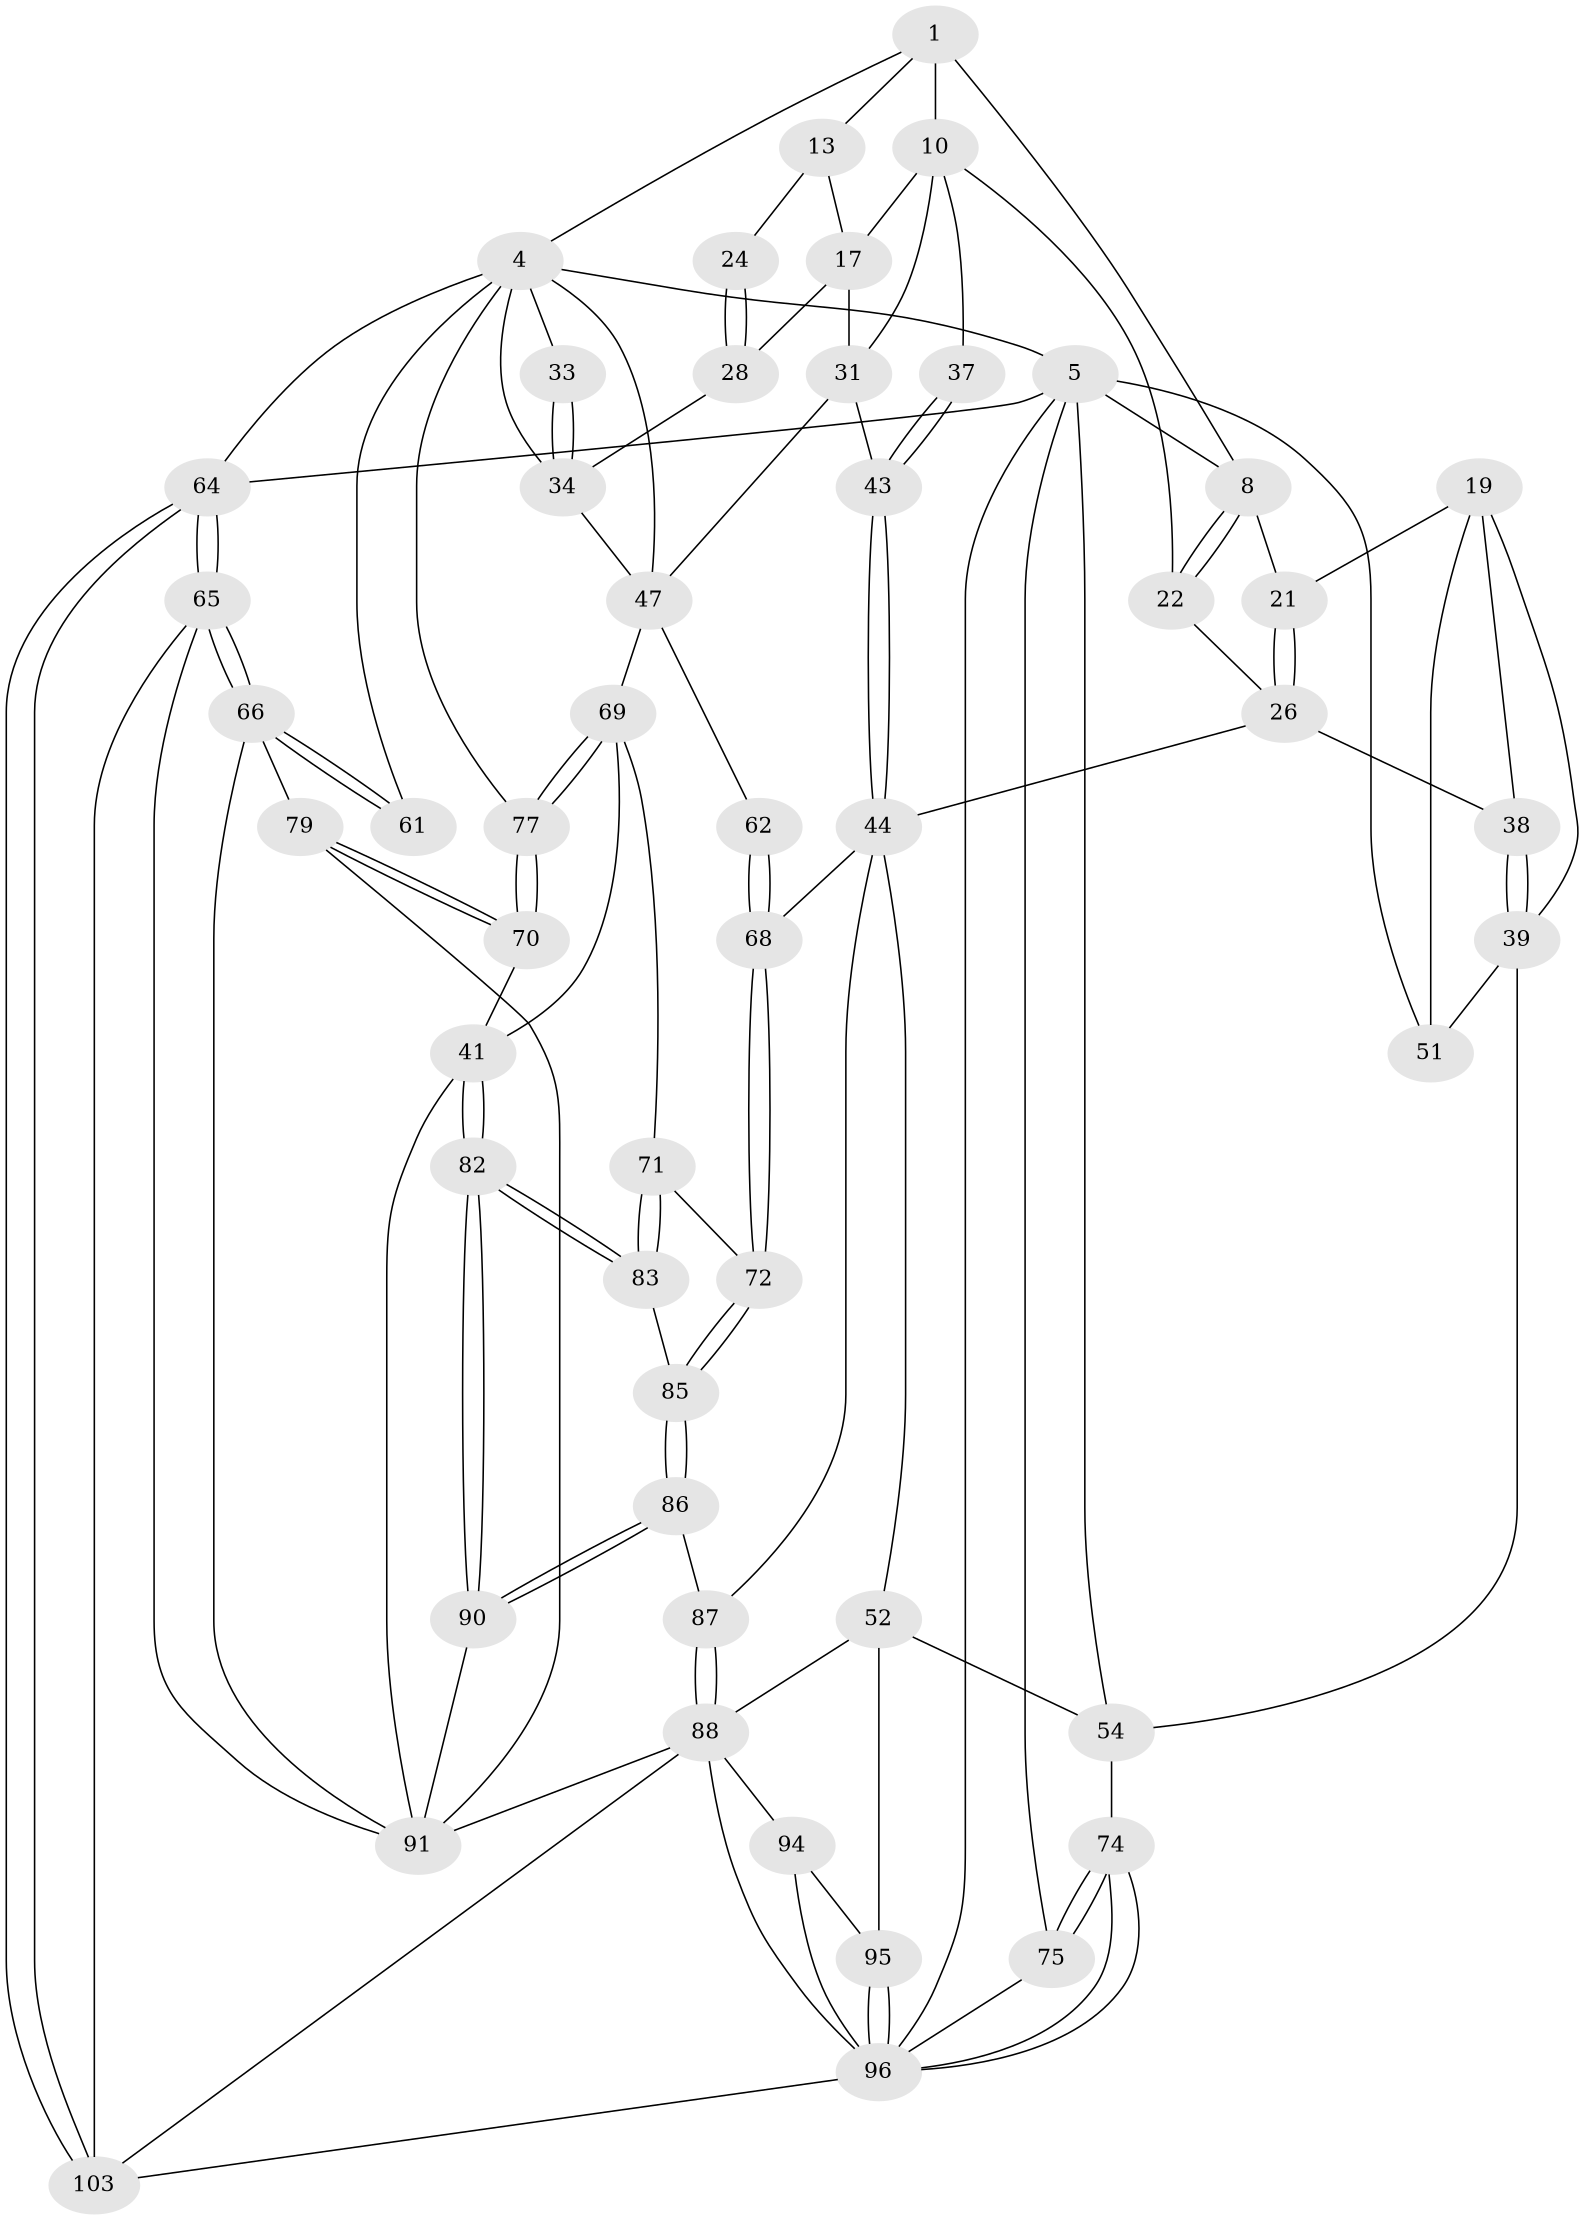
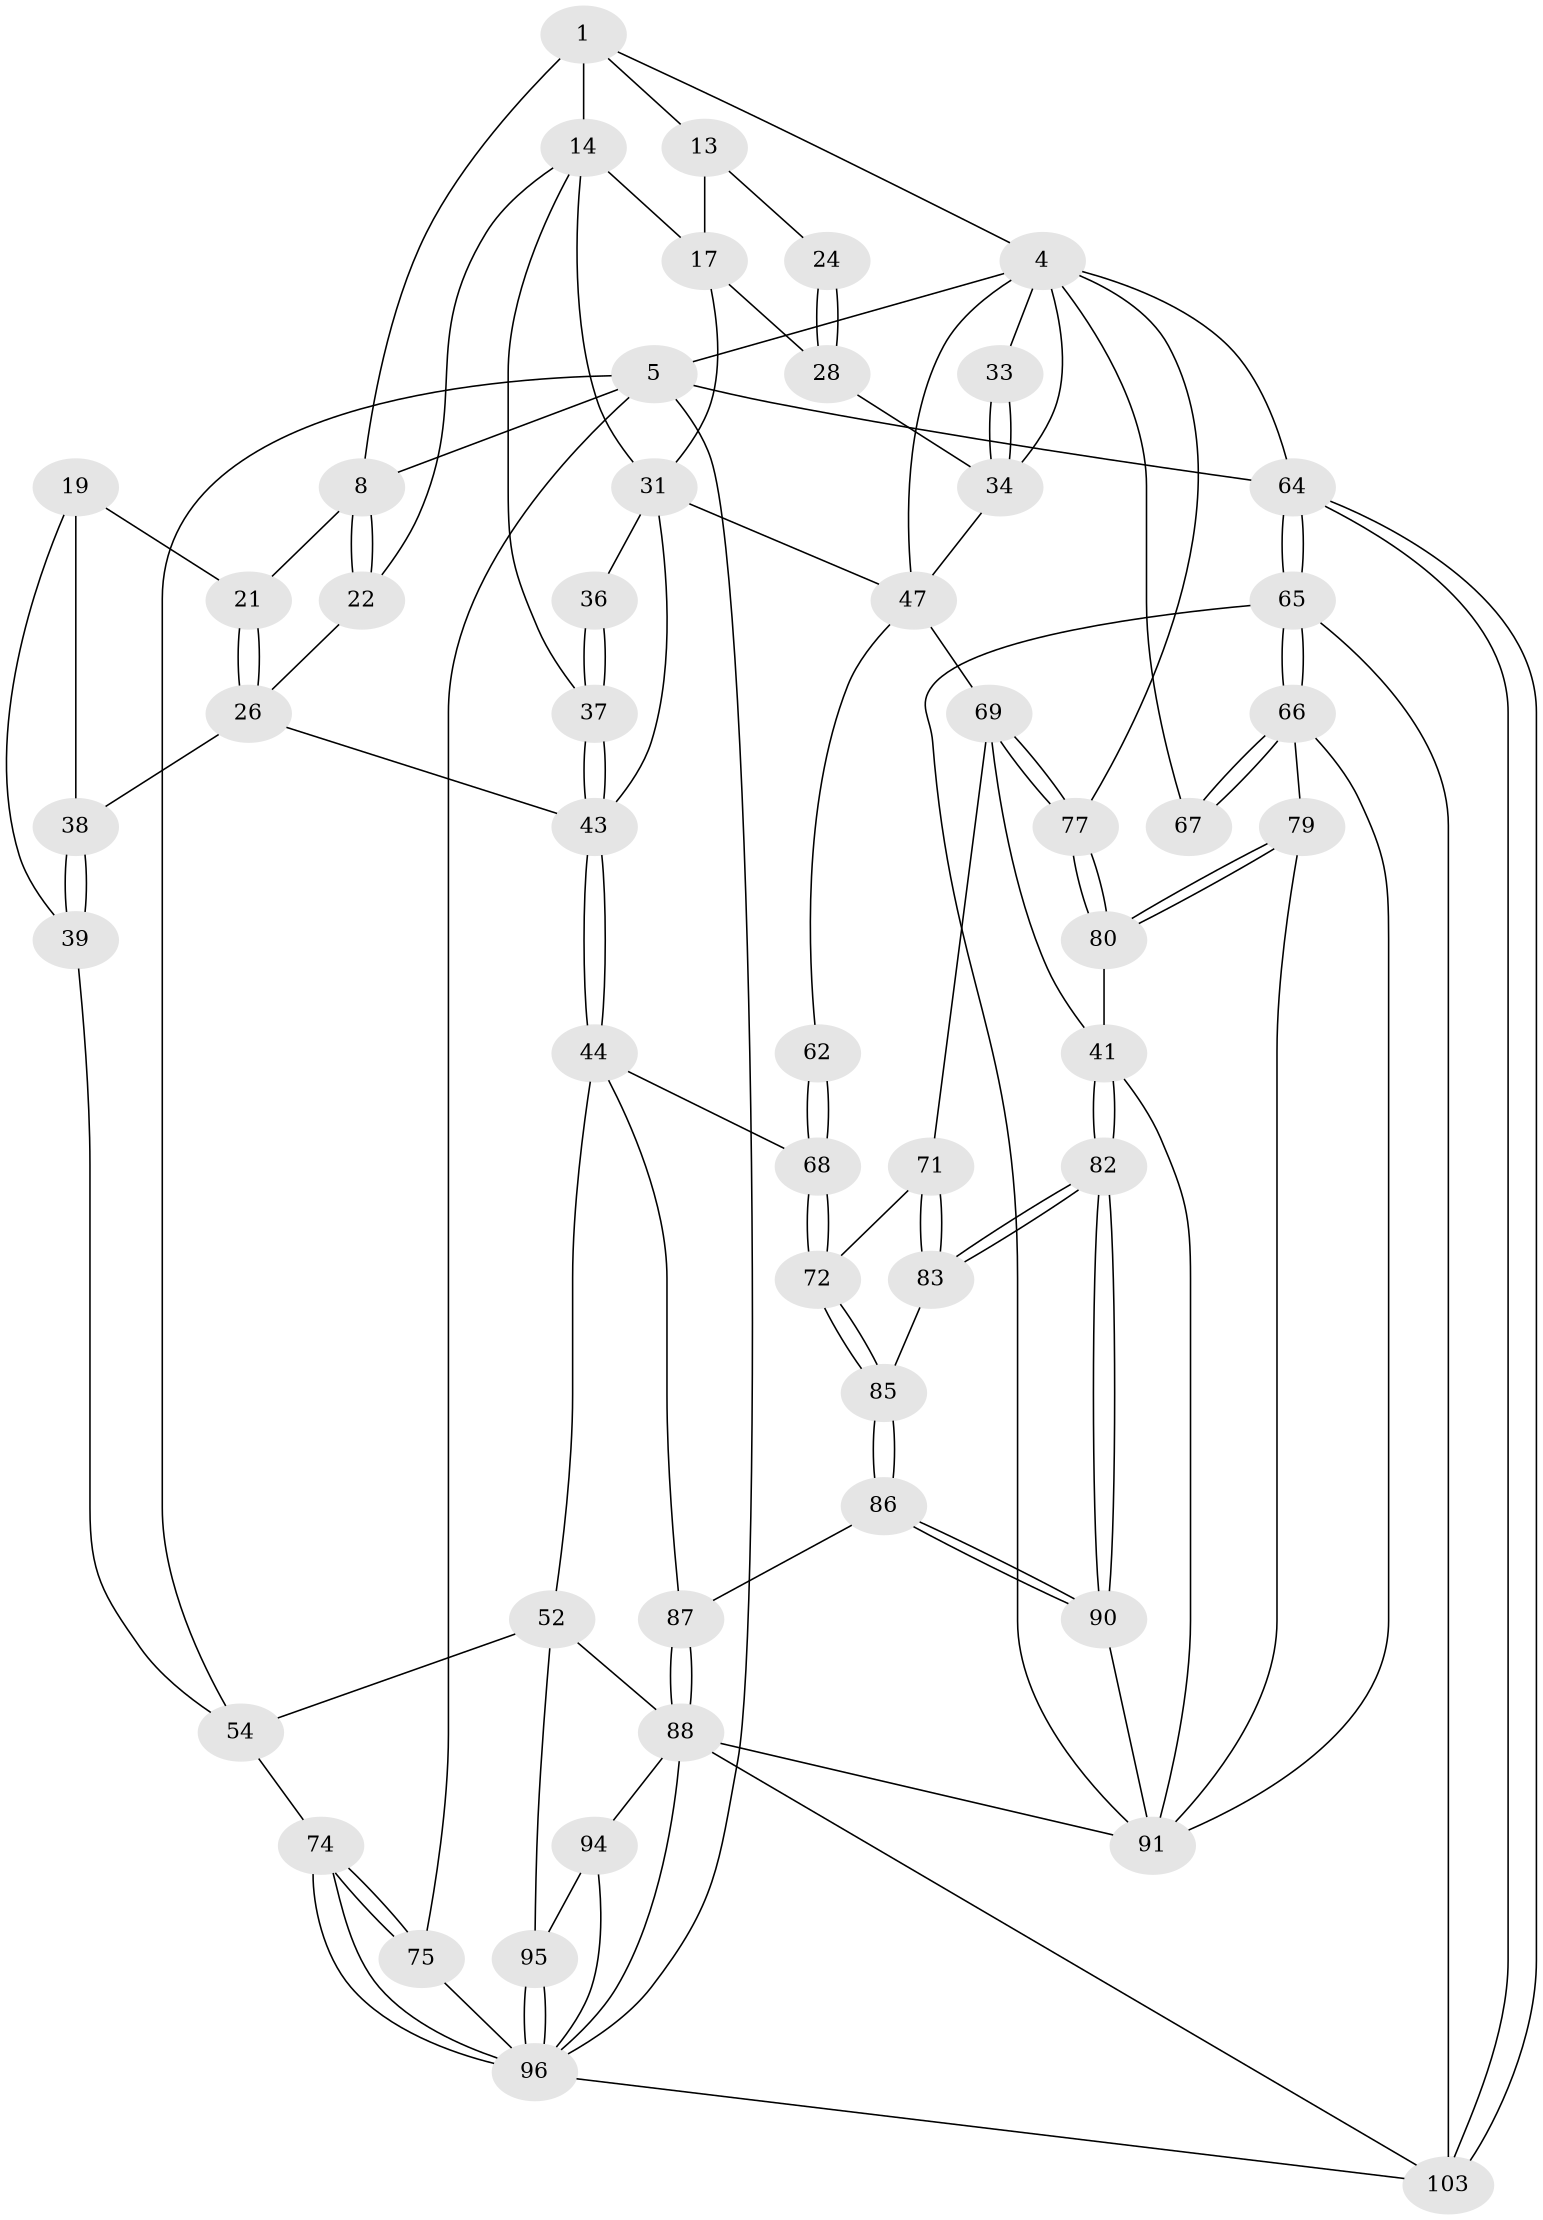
(935, 148) -> (584, 148)
none -> (595, 601)
(1073, 773) -> (422, 770)
(413, 827) -> (1189, 827)
(527, 940) -> (1104, 940)
(1431, 1053) -> none
